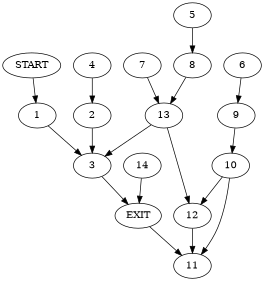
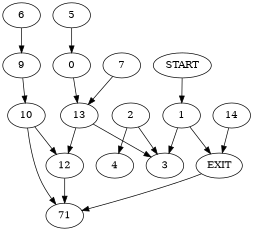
(192, 65) -> (72, 65)
(92, 87) -> (124, 137)
(113, 188) -> (198, 138)
(192, 266) -> (65, 216)
